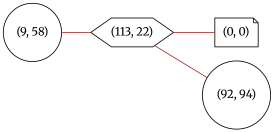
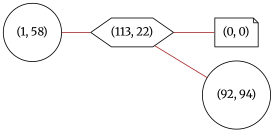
(32, 32) -> (32, 32)
